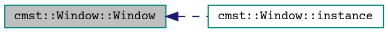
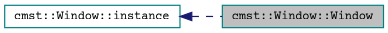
(193, 16) -> (207, 16)
